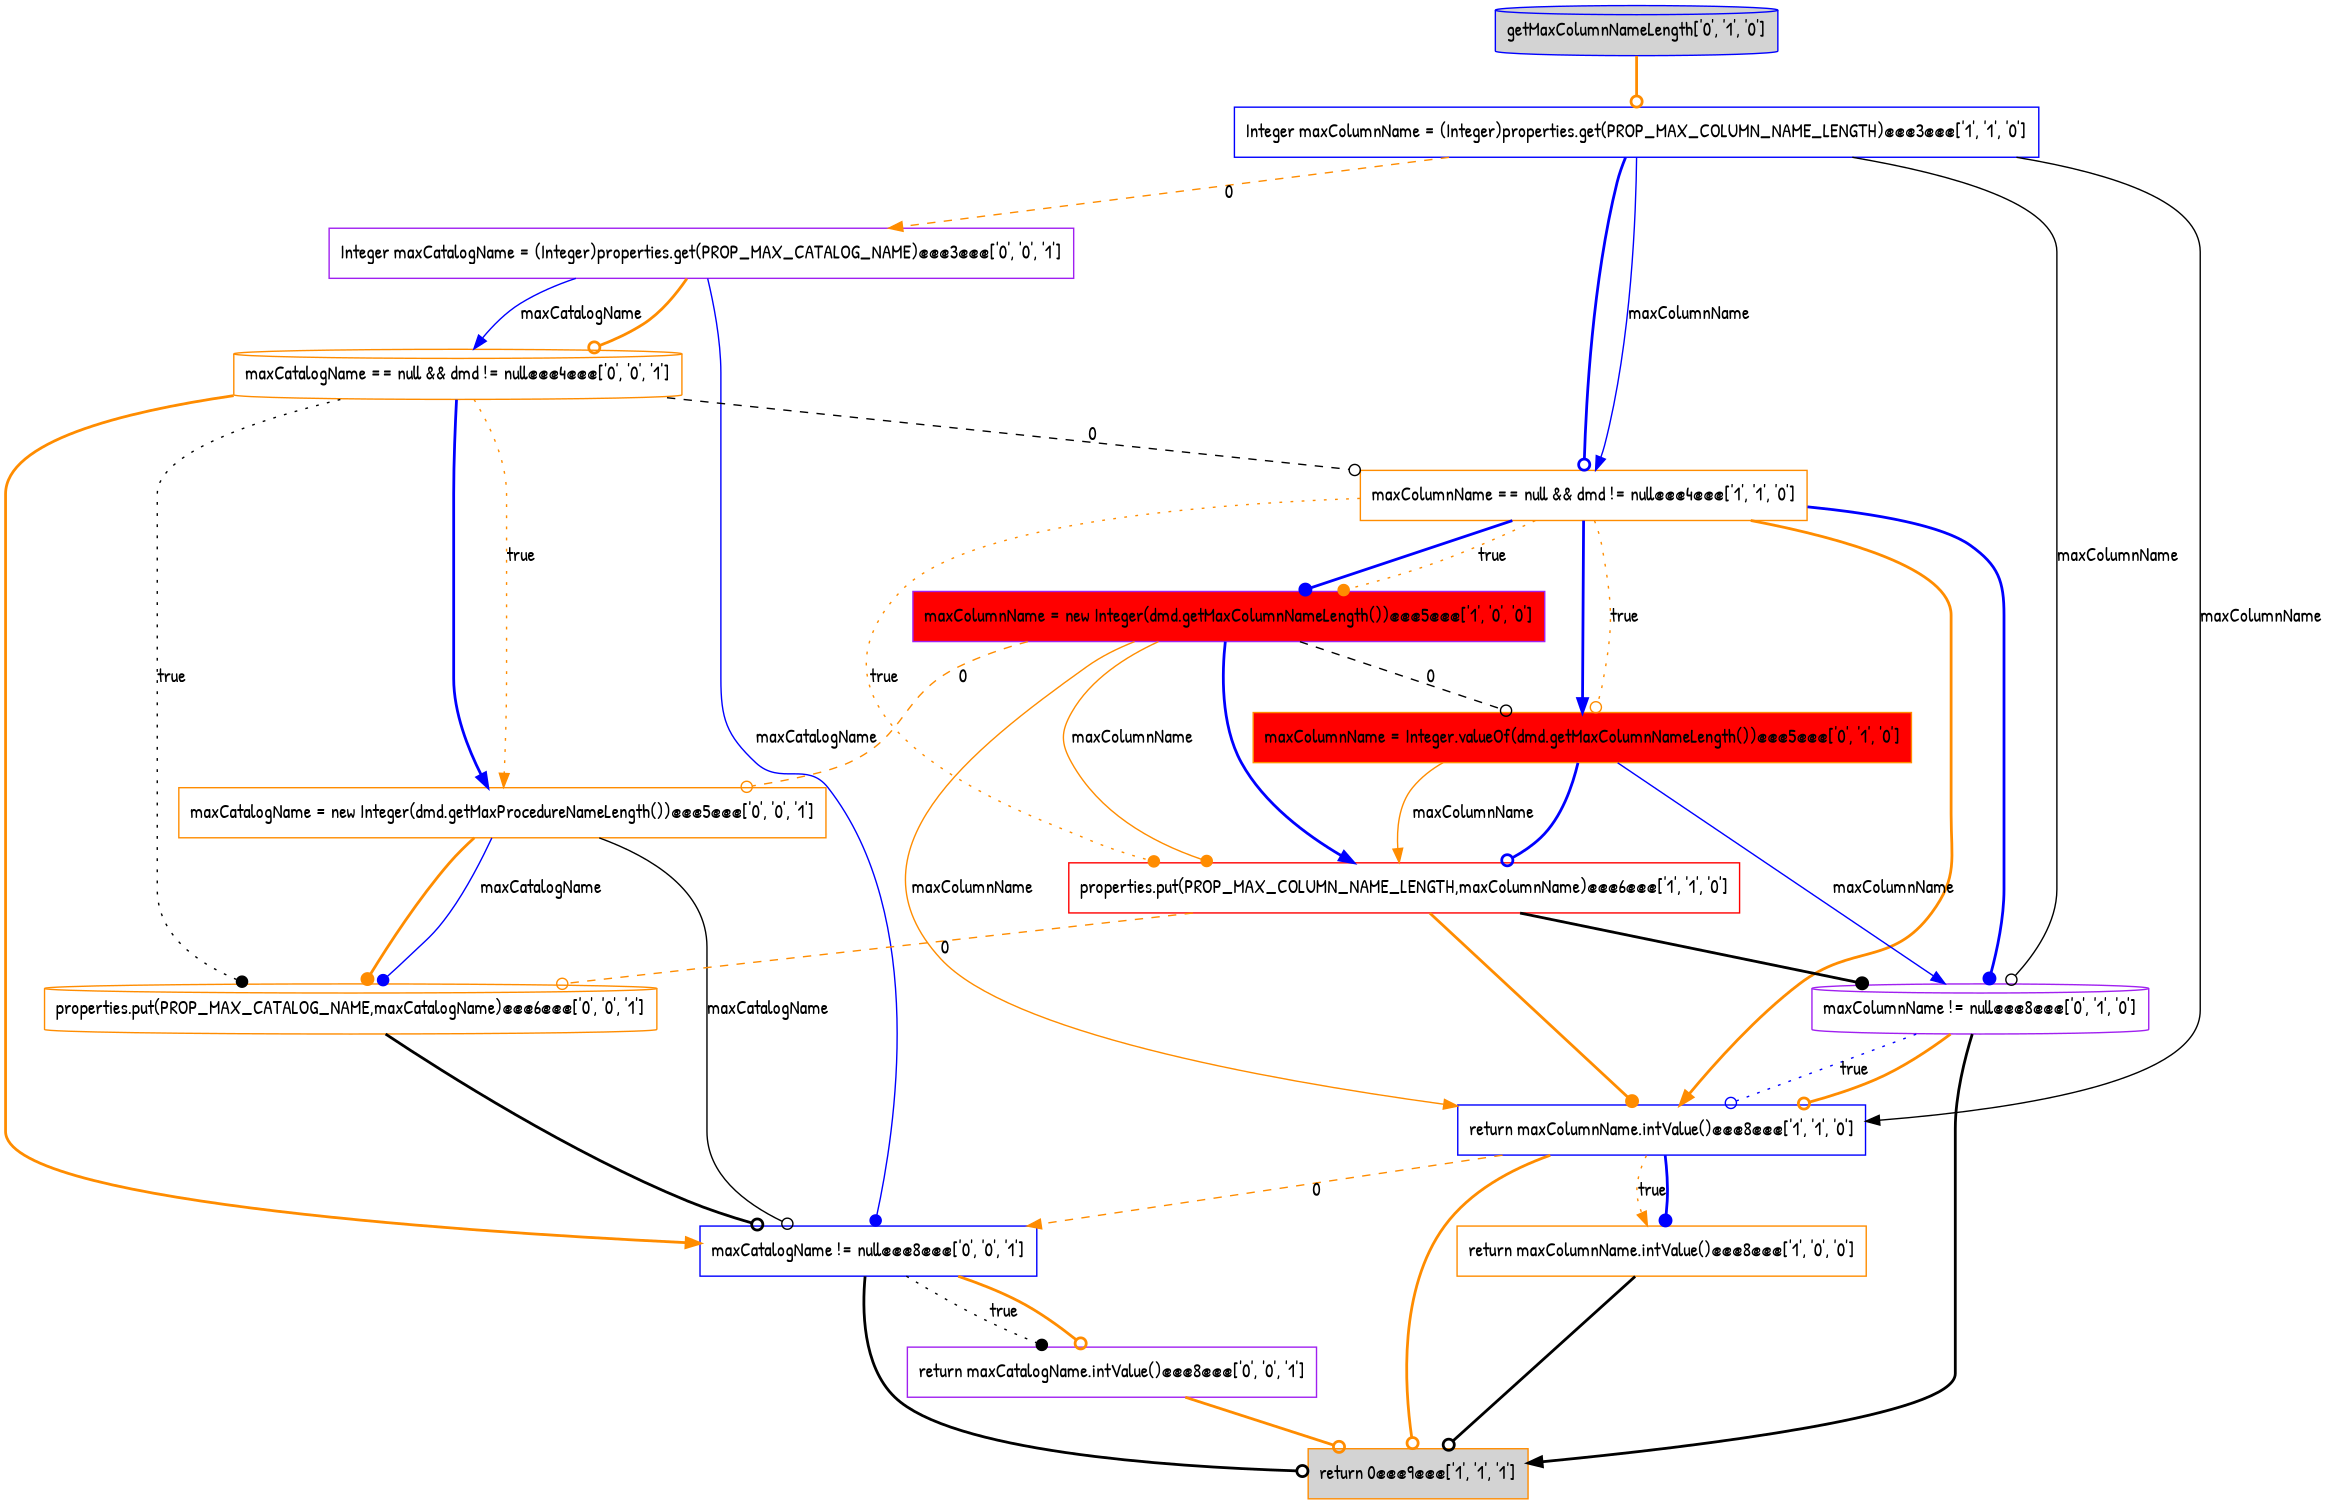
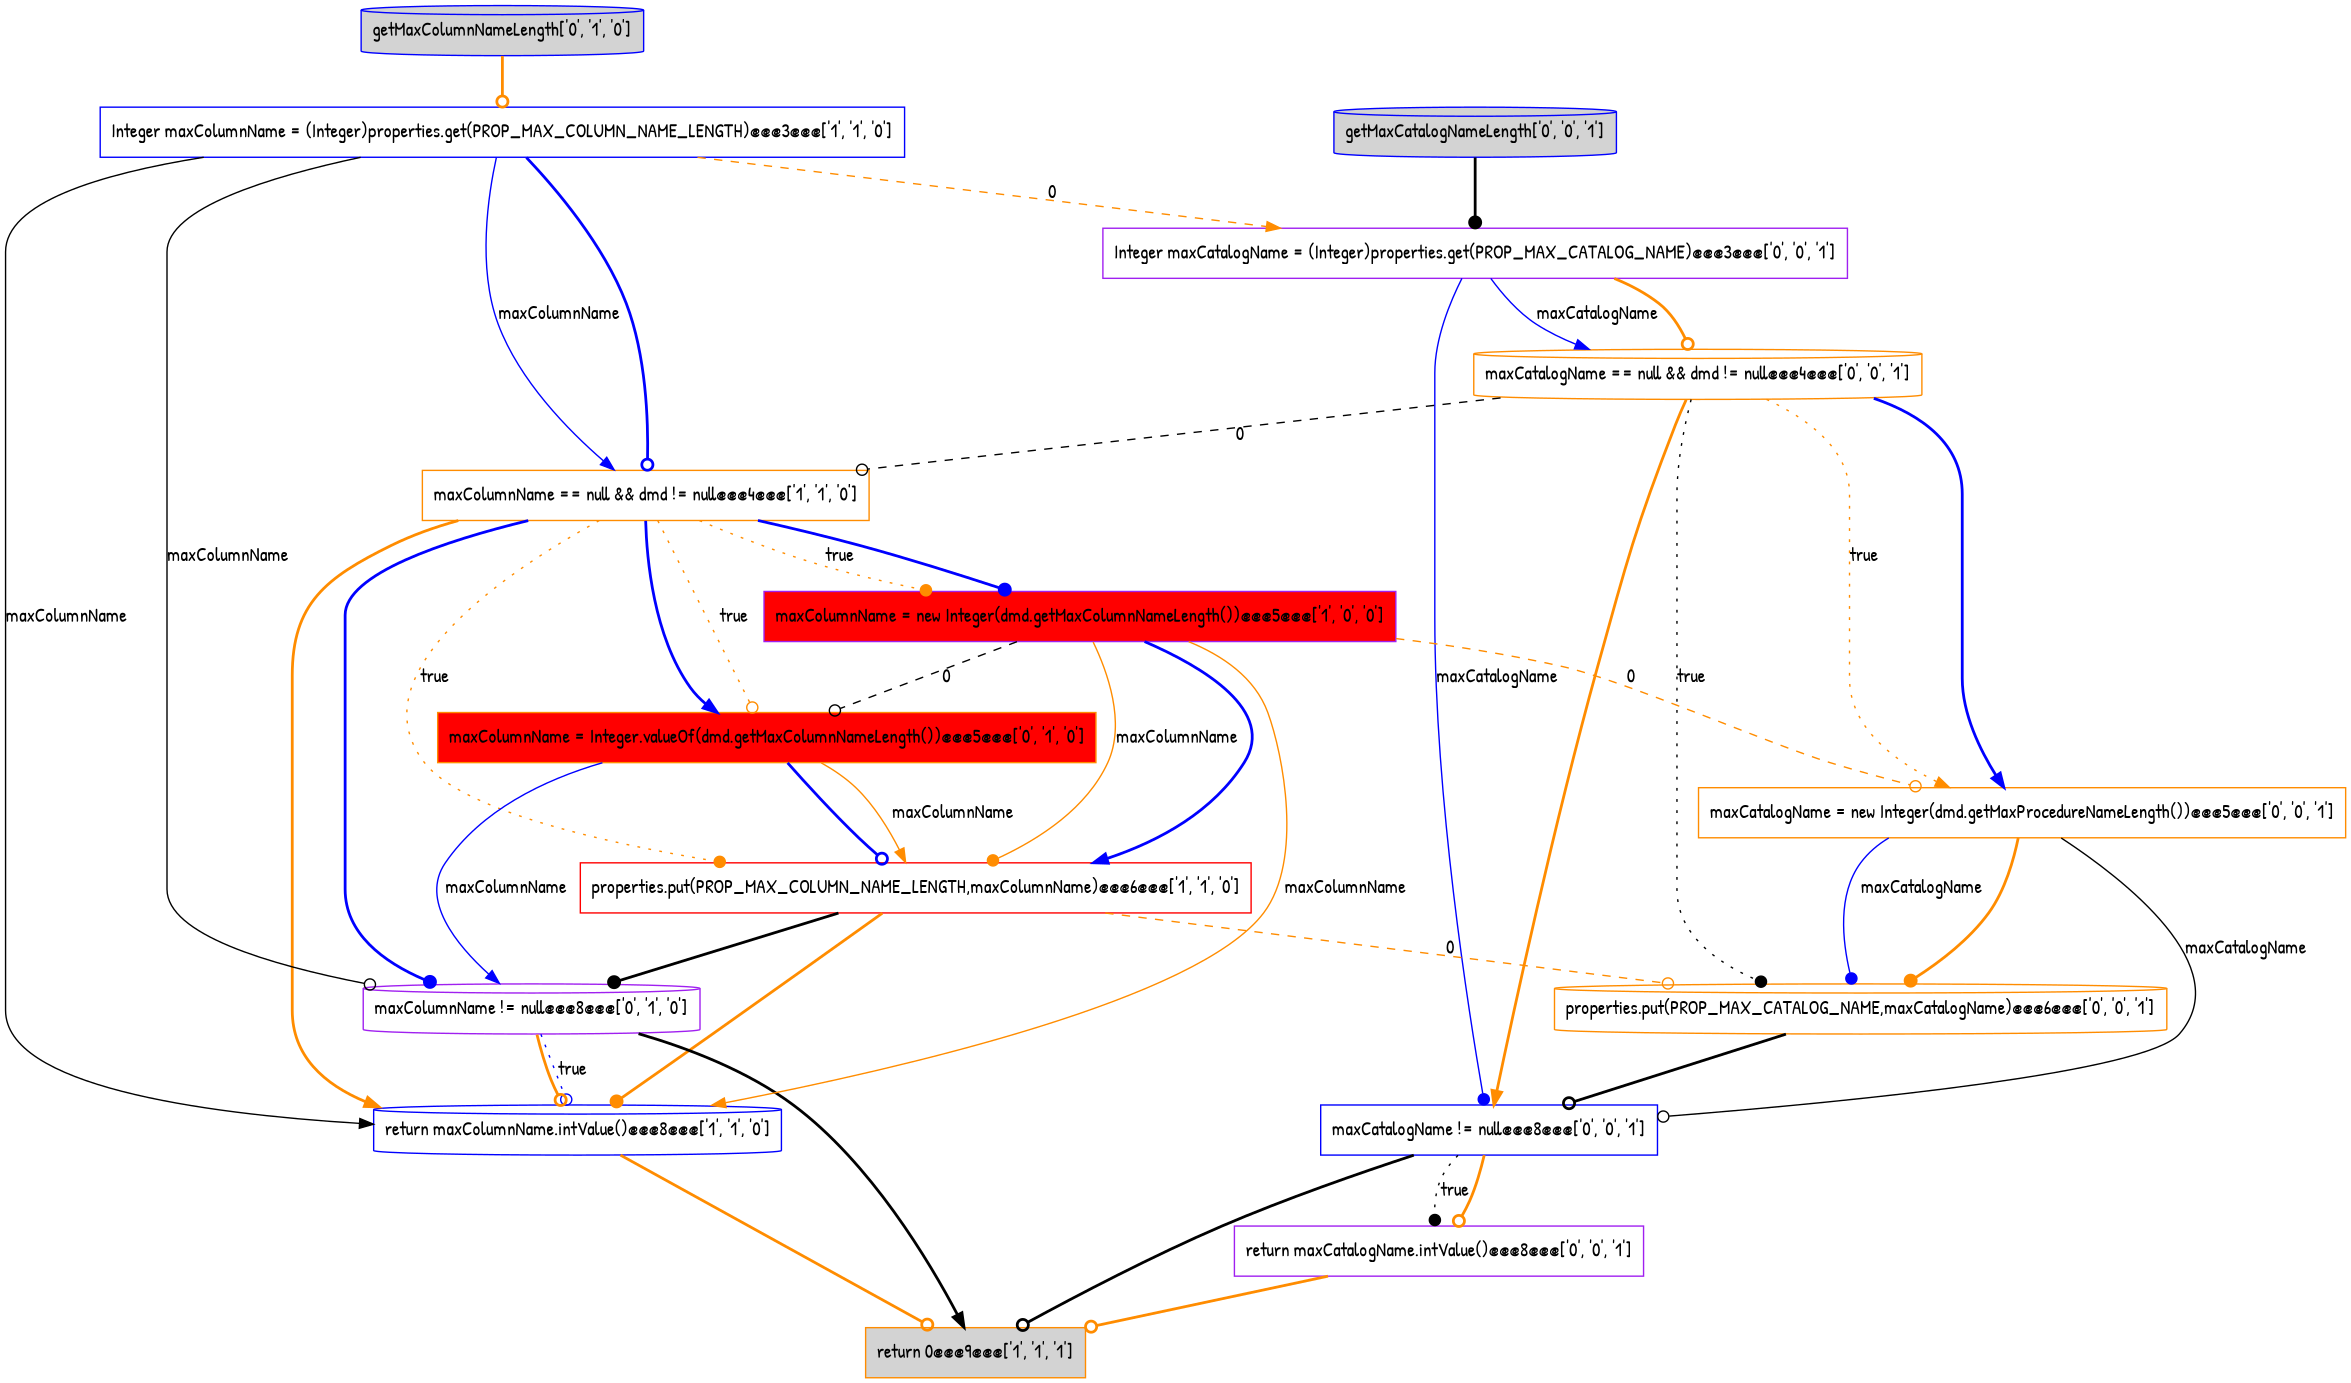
none -> (1475, 132)
(1662, 1130) -> (578, 1130)
(1272, 1190) -> none
(1662, 1251) -> none
